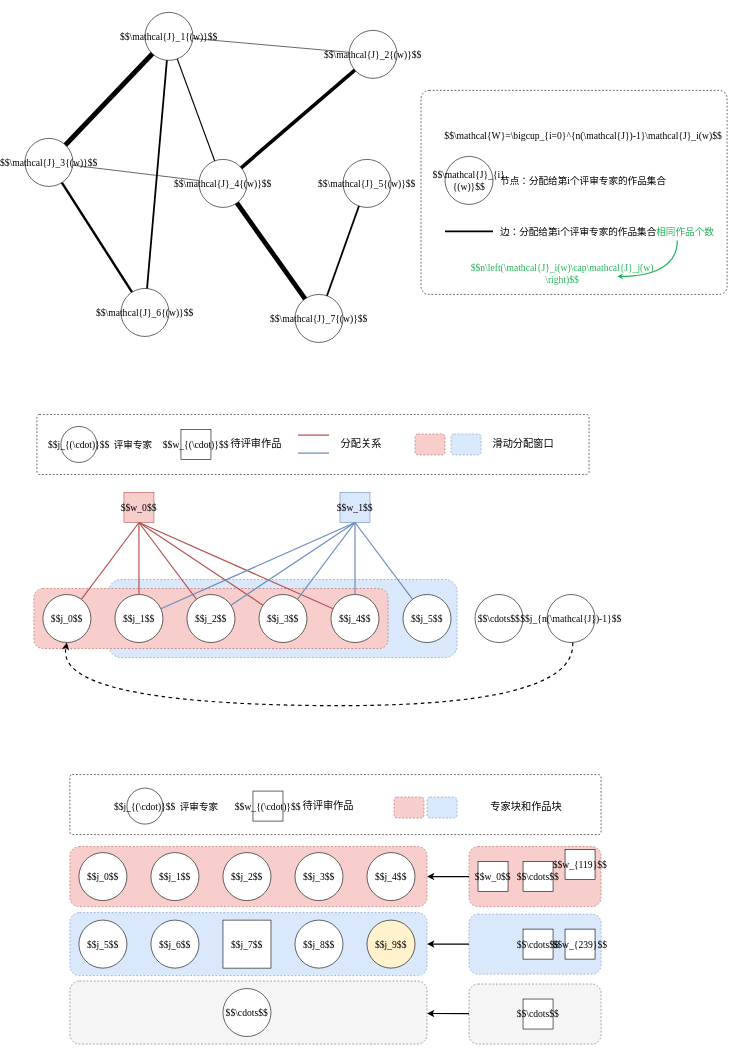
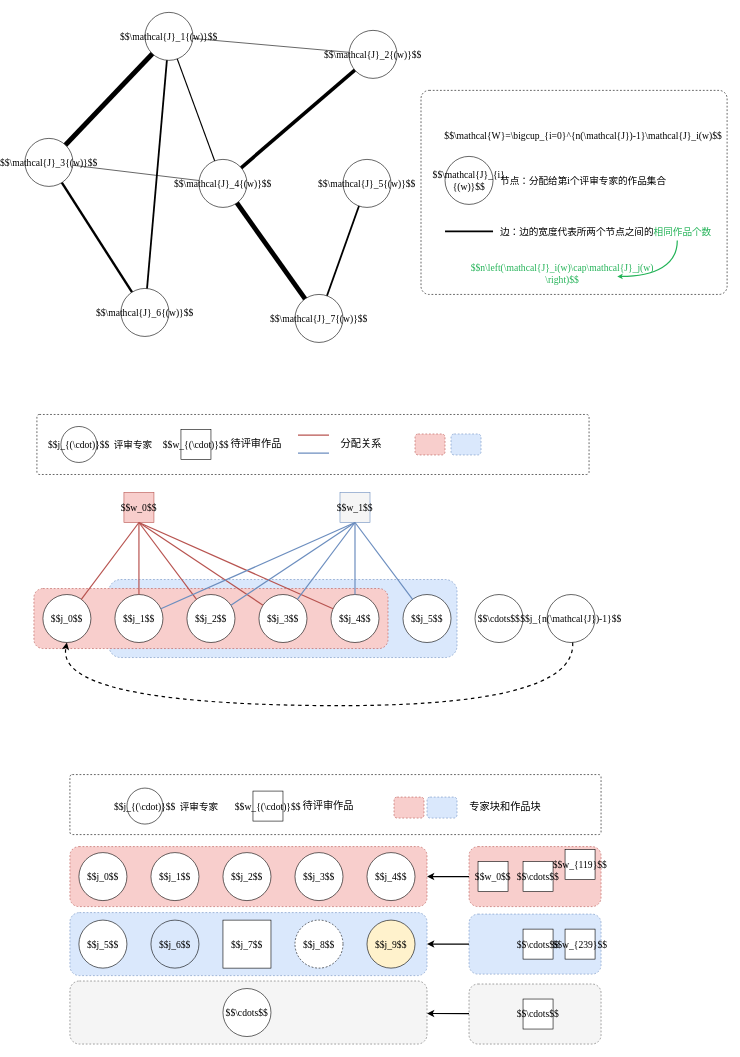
(607, 231) -> (606, 231)
(523, 444) -> none
(355, 507) -> (355, 507)
(526, 807) -> (505, 807)
(175, 944) -> (175, 944)
(319, 944) -> (319, 944)
